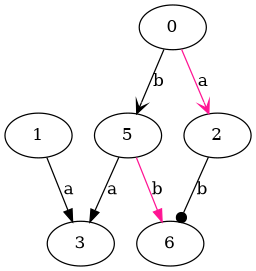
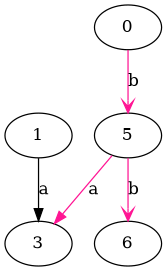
(153, 76) -> (128, 75)
(218, 135) -> none
(107, 184) -> (87, 185)
(147, 184) -> (128, 183)
